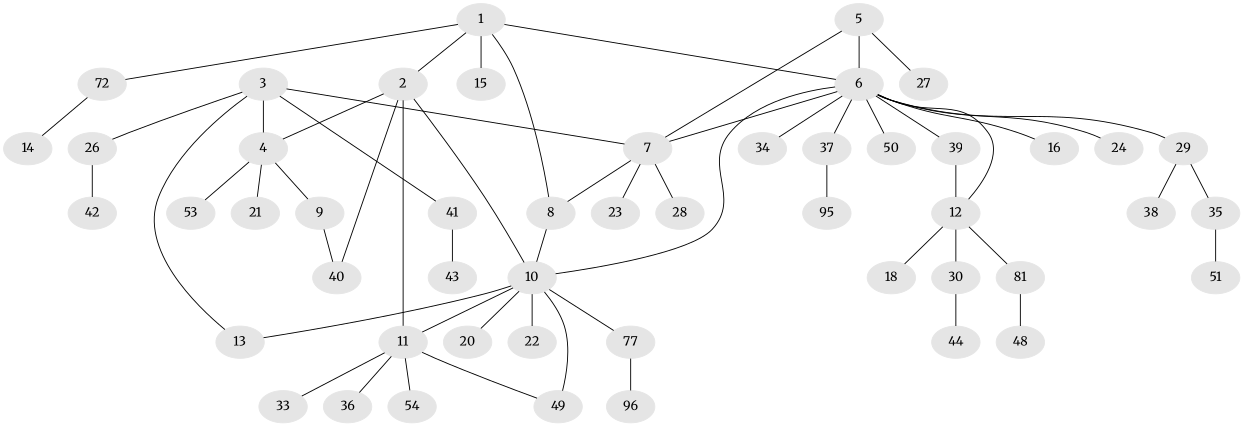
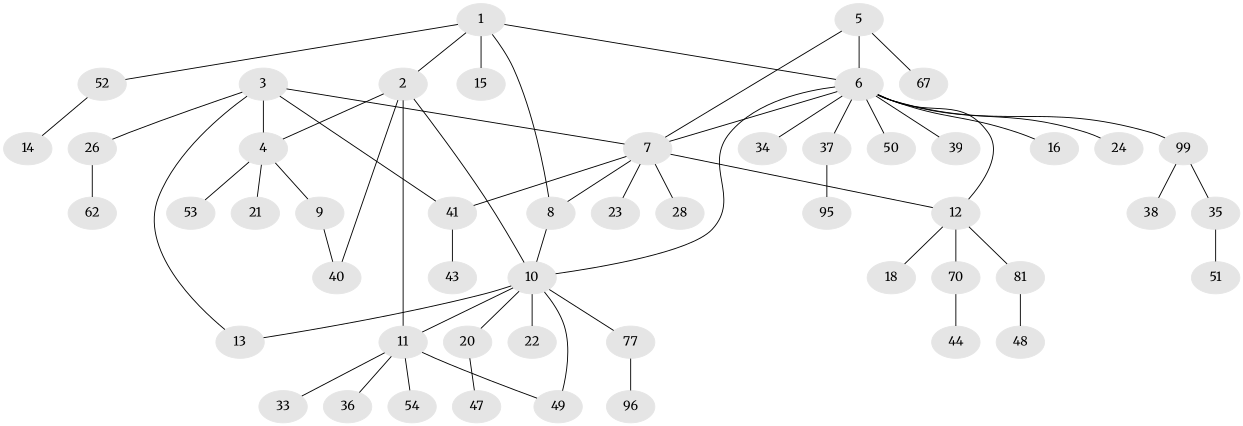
(102, 84) -> (102, 84)
(924, 84) -> (924, 84)
(1183, 149) -> (1183, 149)
none -> (554, 180)
(956, 181) -> (802, 181)
(92, 213) -> (92, 213)
(956, 278) -> (956, 278)
none -> (477, 407)
